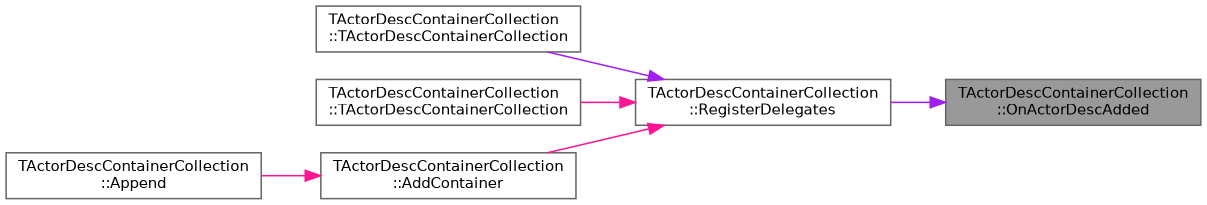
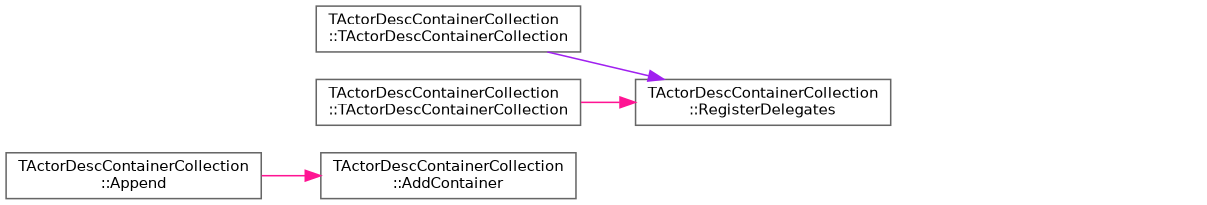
(1073, 102) -> none
(598, 141) -> none
